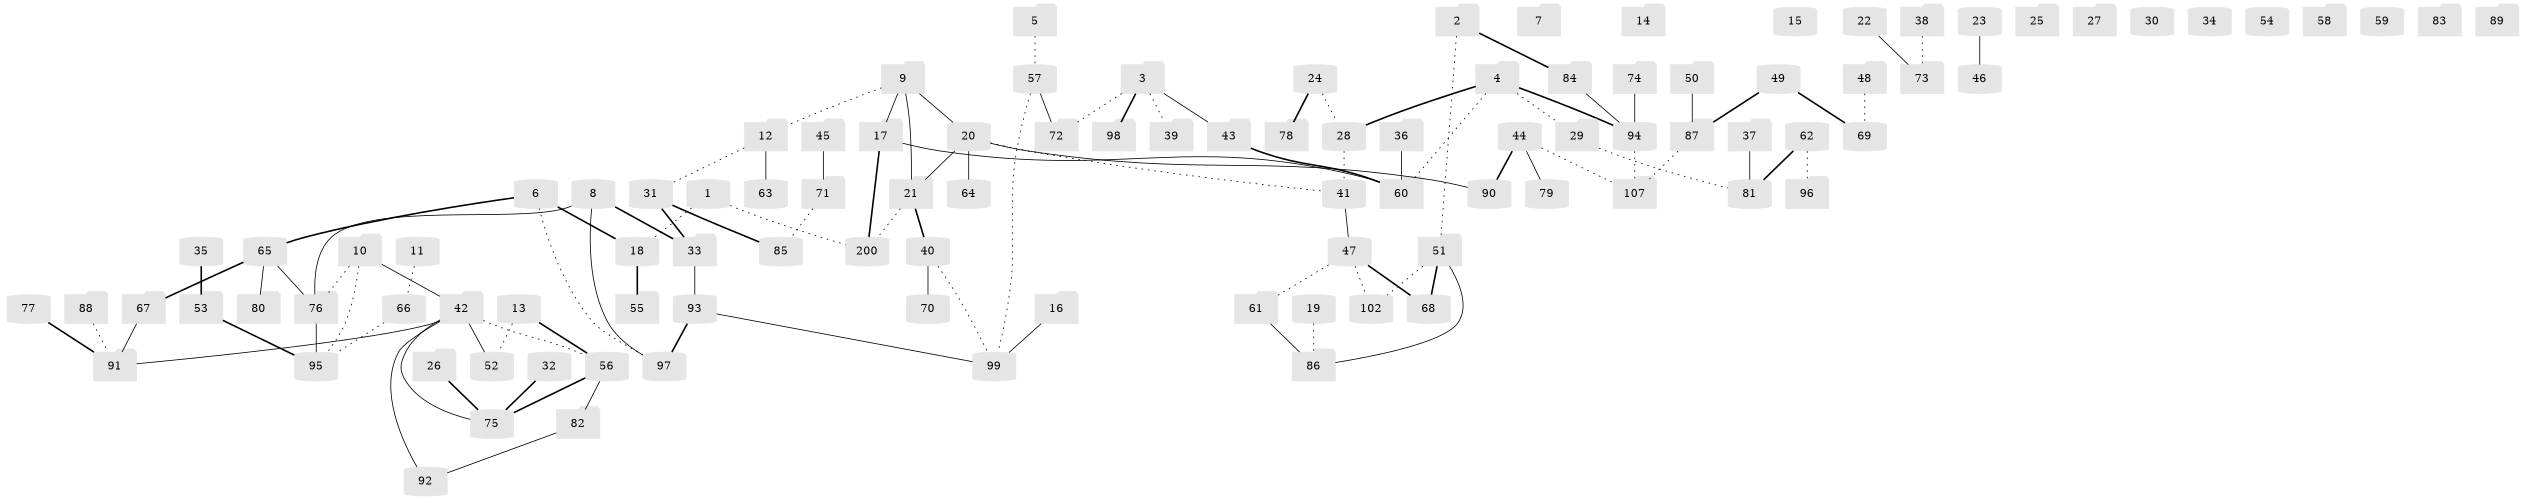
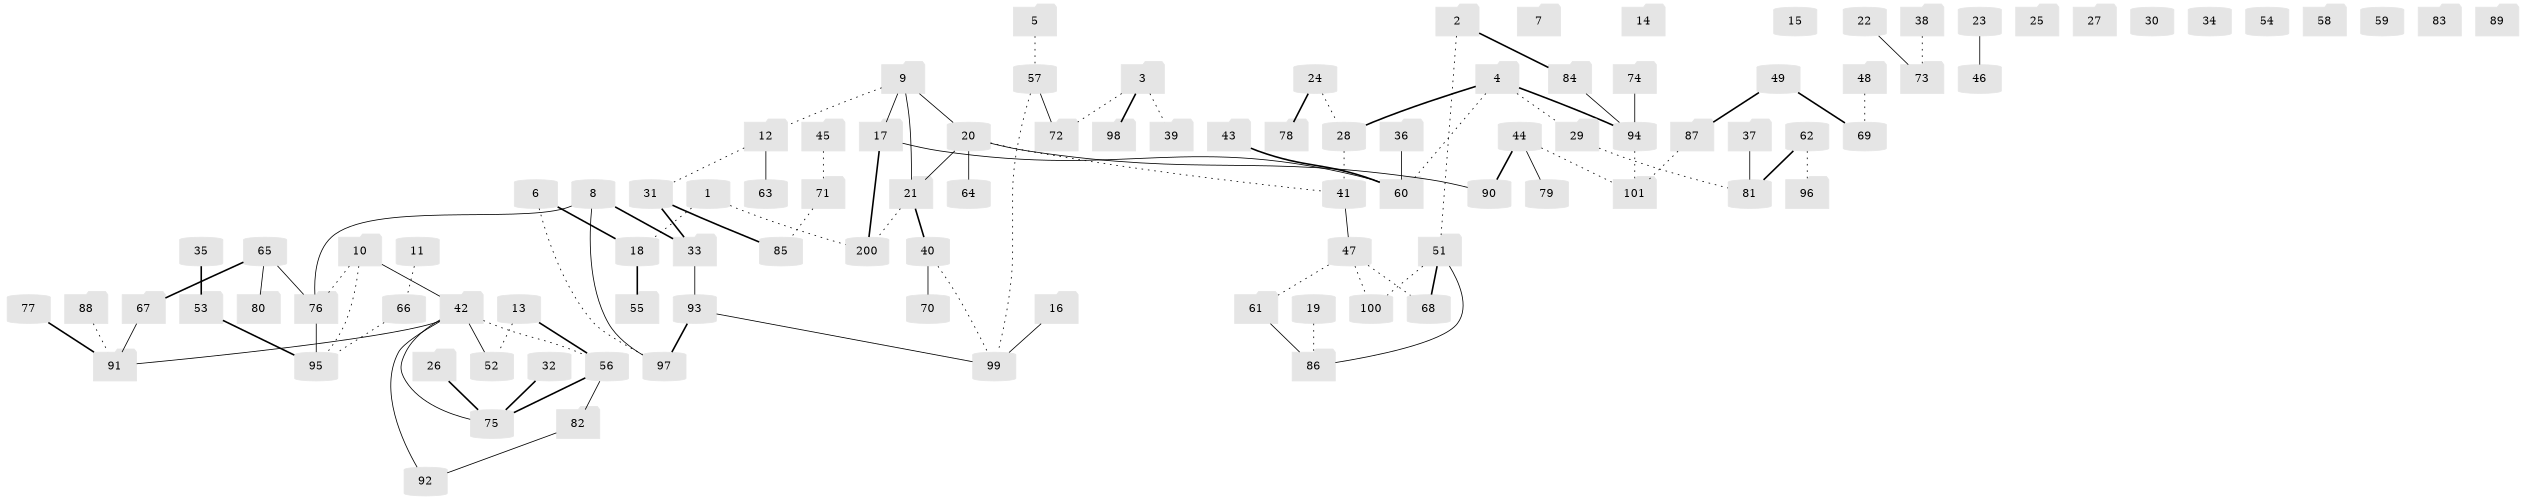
(1692, 79) -> none
(1186, 108) -> none
(823, 165) -> (823, 165)
(1635, 194) -> (1635, 194)
(434, 210) -> none
(1389, 280) -> (1389, 280)
(1371, 309) -> (1371, 309)
